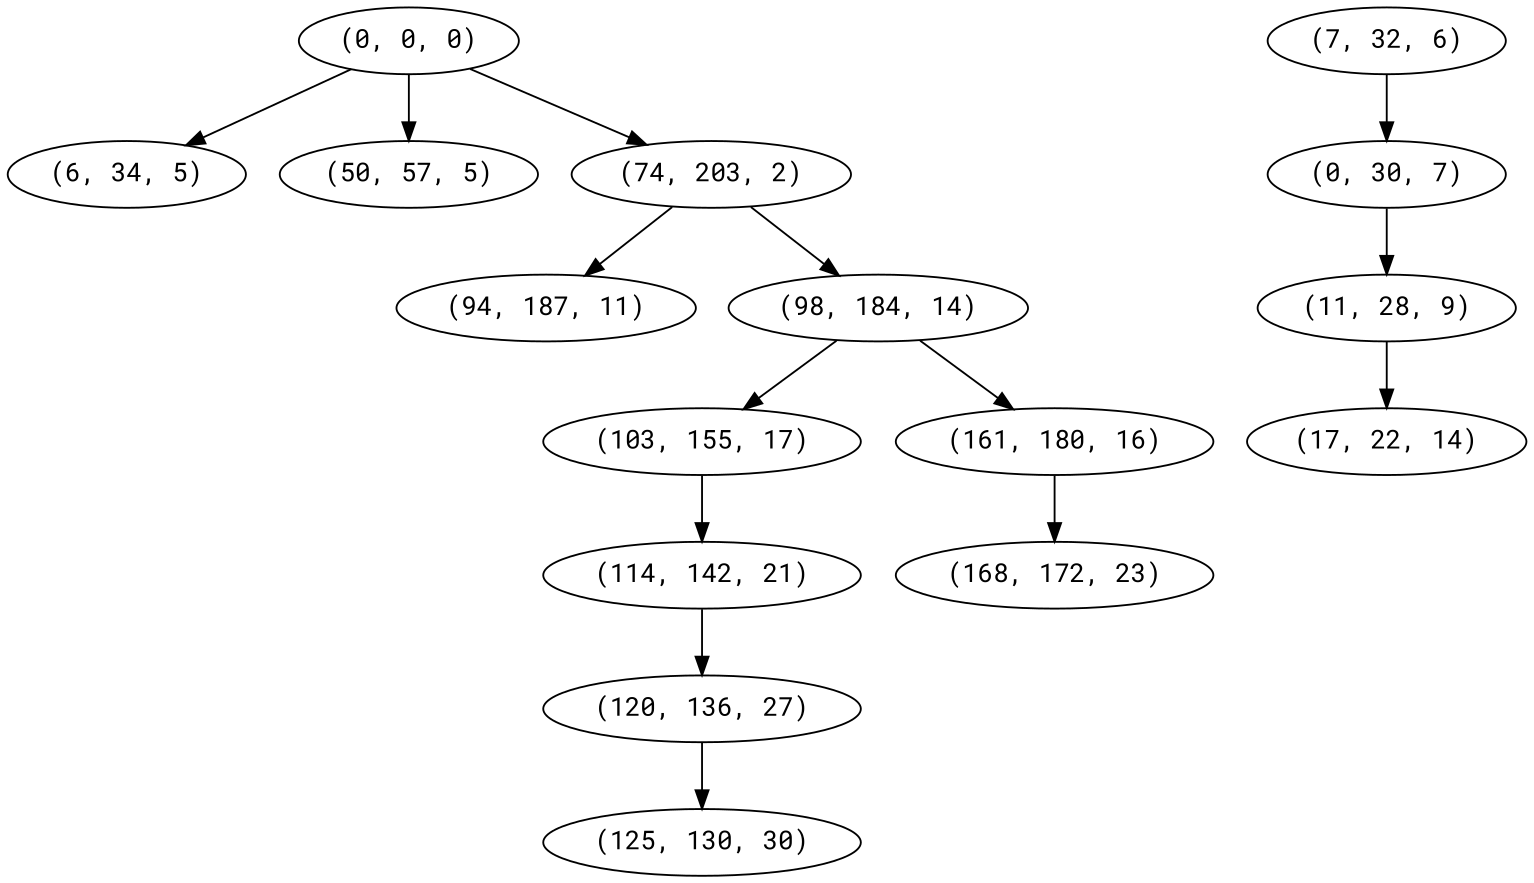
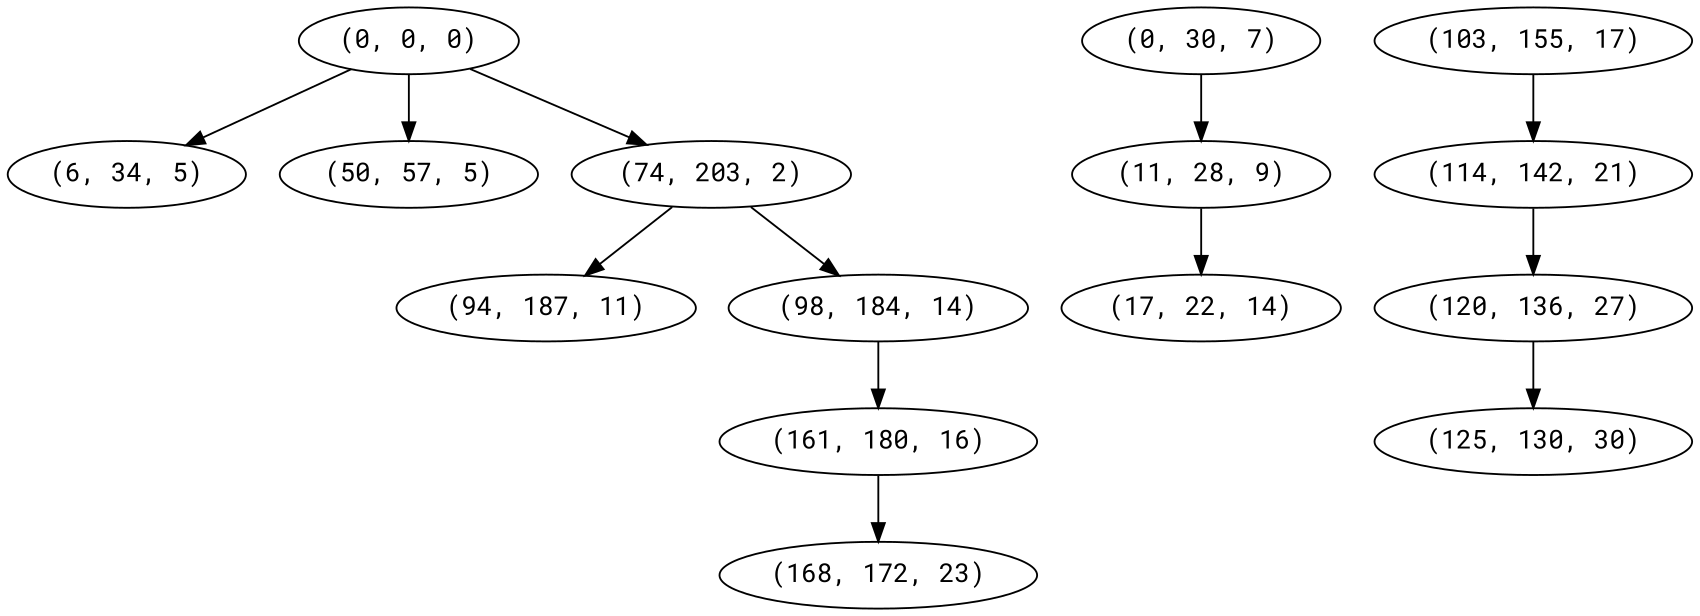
(1387, 41) -> none
(798, 369) -> none
